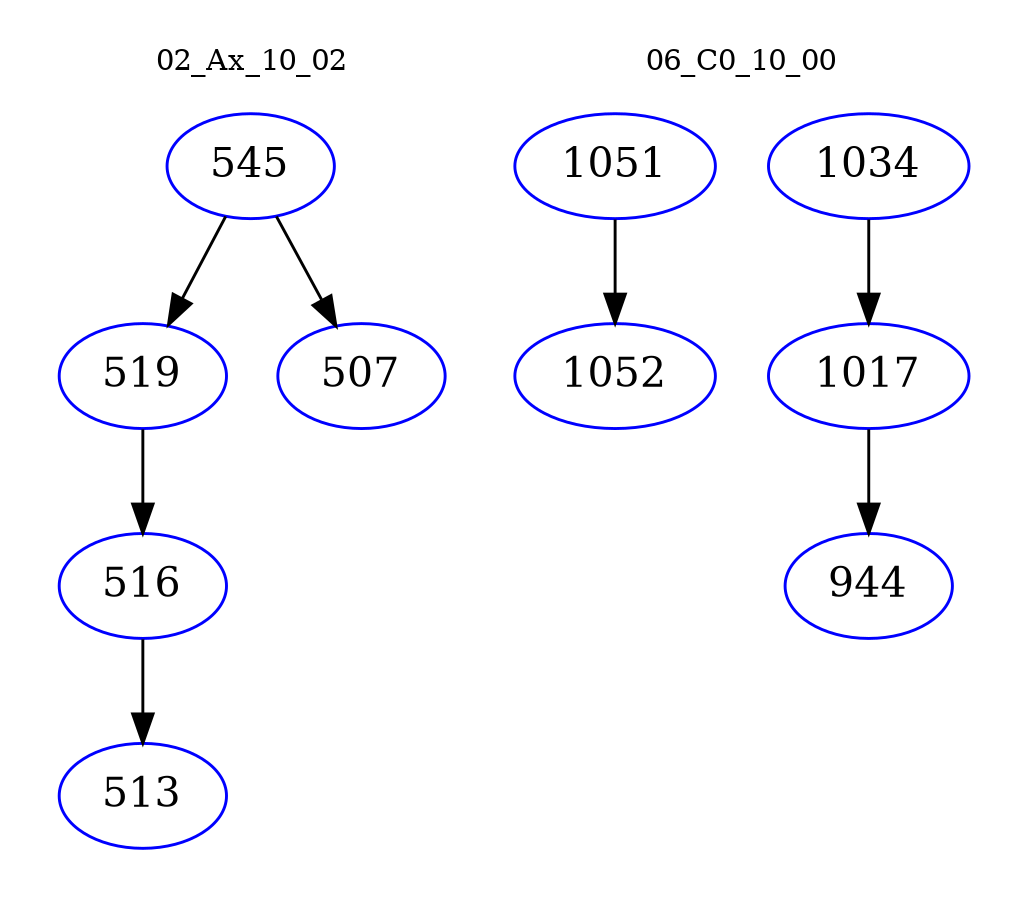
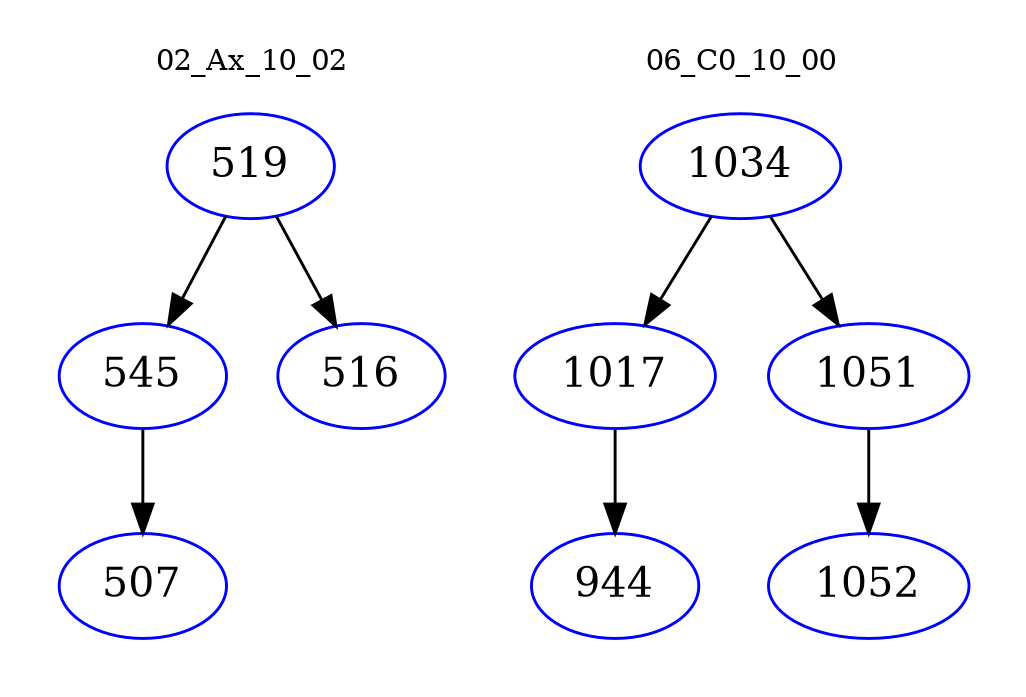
(204, 257) -> (204, 257)
none -> (796, 258)
(143, 796) -> none
